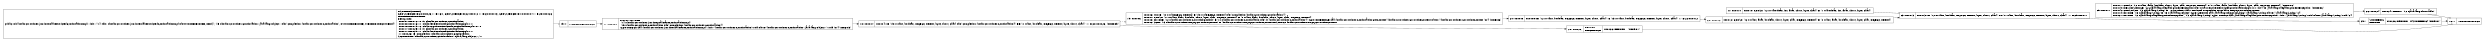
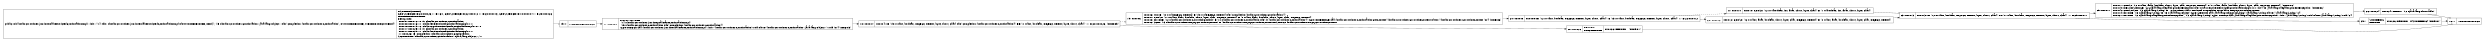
none -> (2092, 13)
none -> (1702, 15)
(1593, 30) -> (1593, 30)
